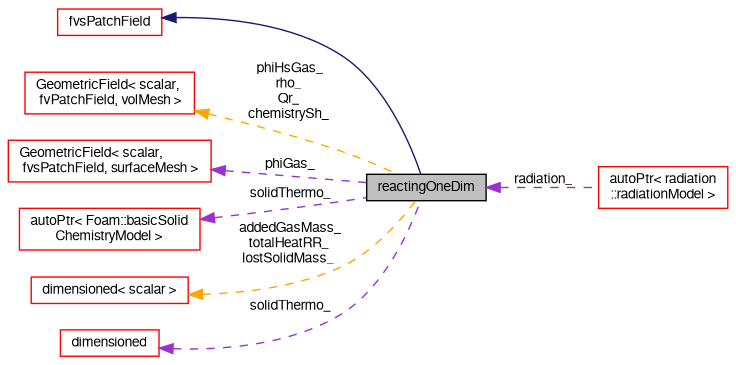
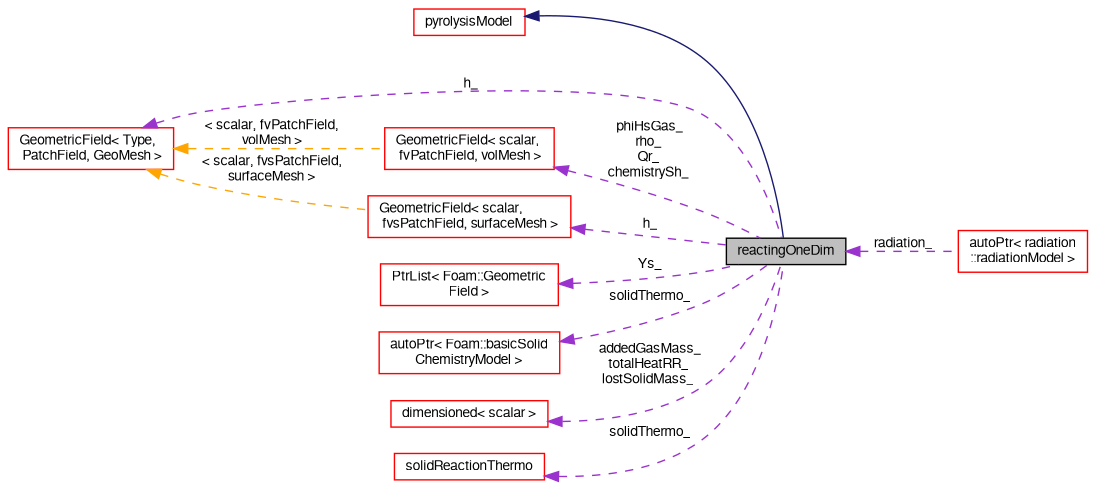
(110, 22) -> (469, 22)
(304, 140) -> (666, 199)
none -> (91, 149)
(289, 165) -> (649, 224)
(322, 275) -> (703, 386)
none -> (469, 285)
(110, 343) -> (469, 467)
